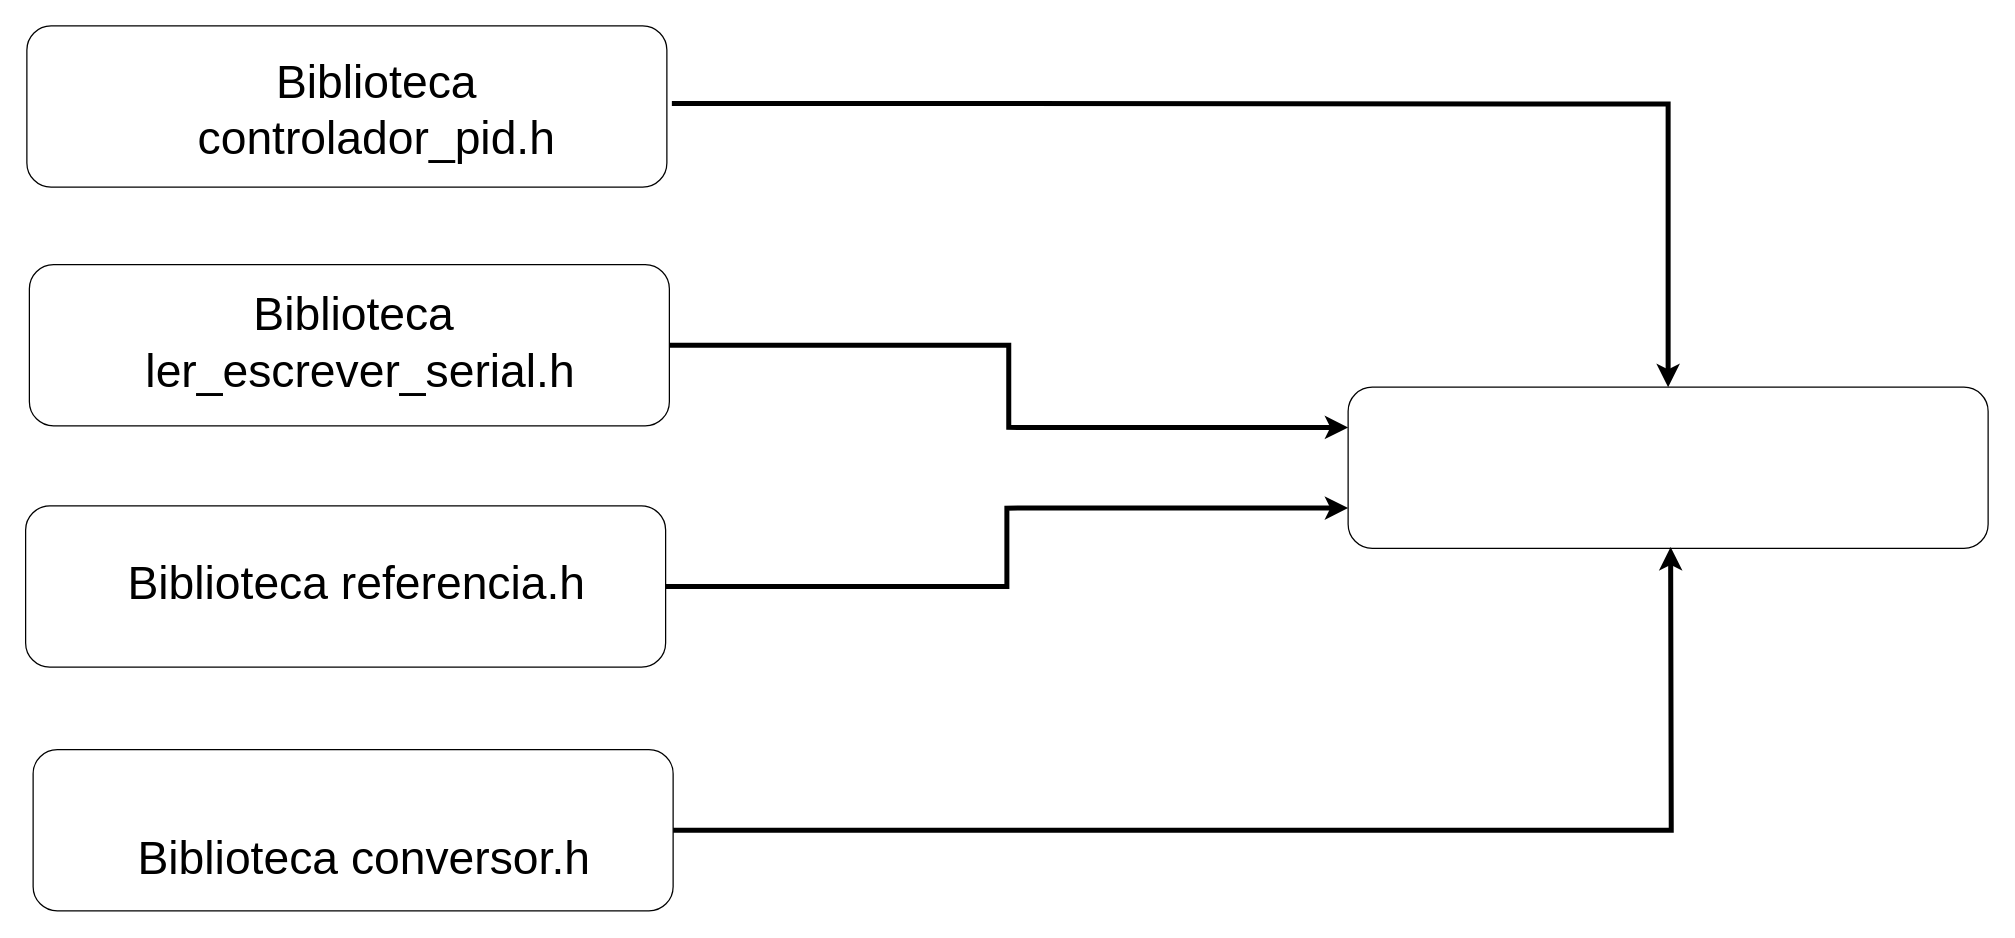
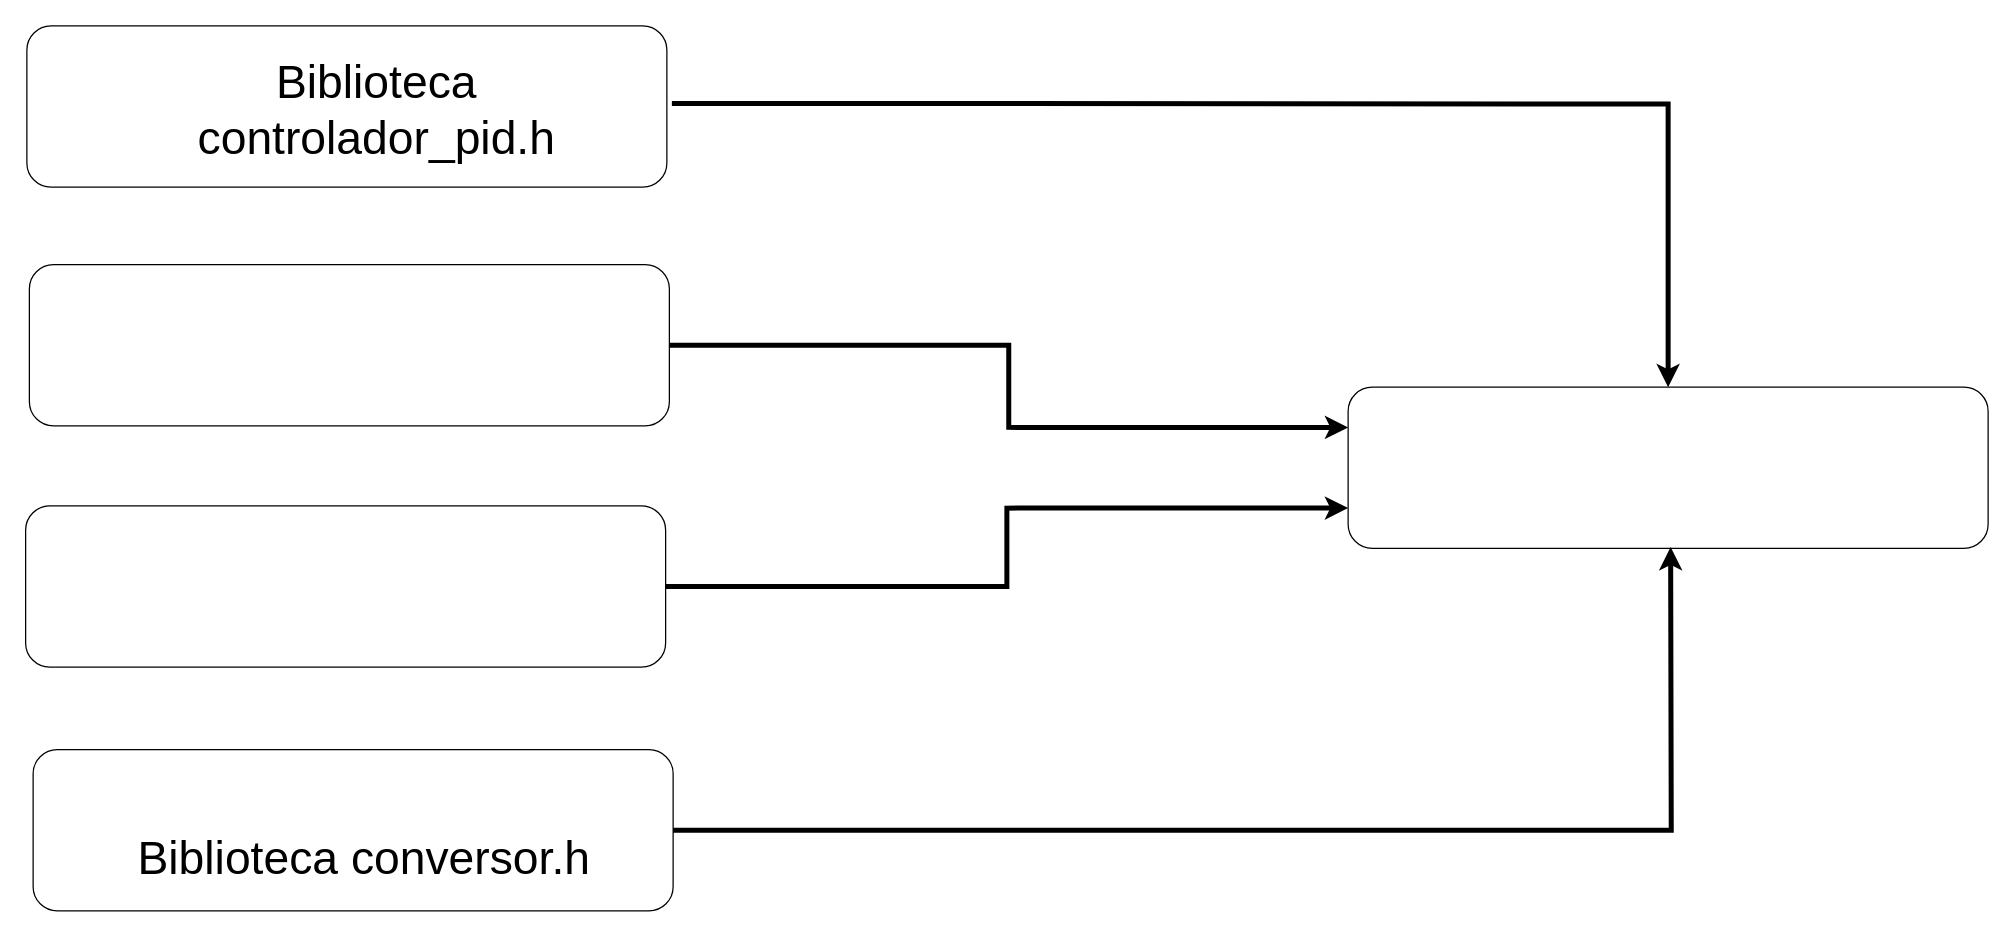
(361, 343) -> none
(357, 584) -> none
